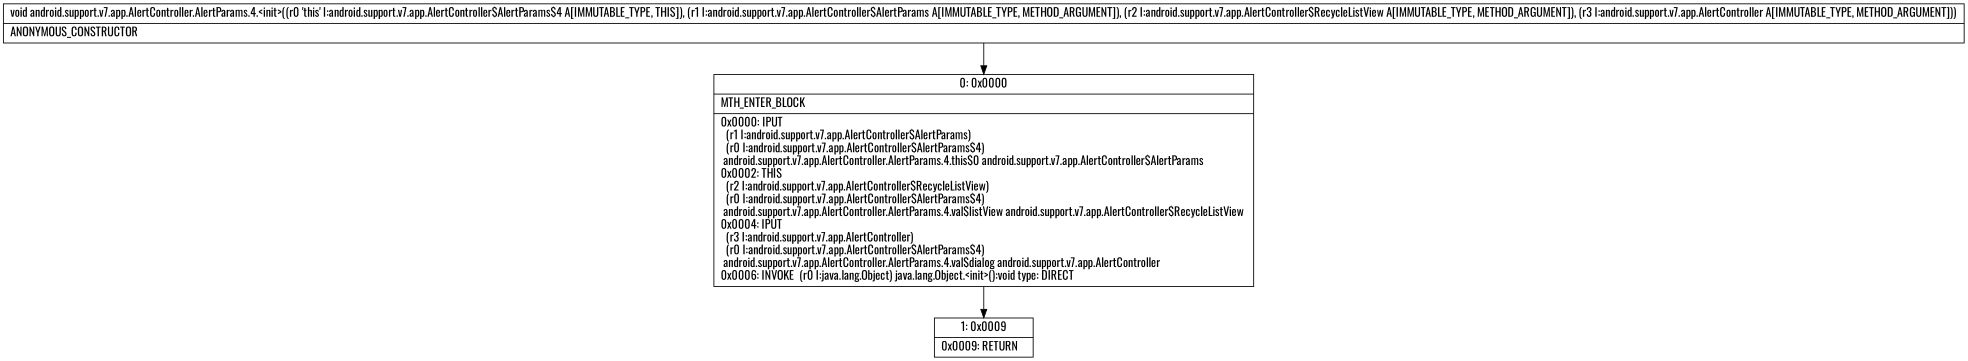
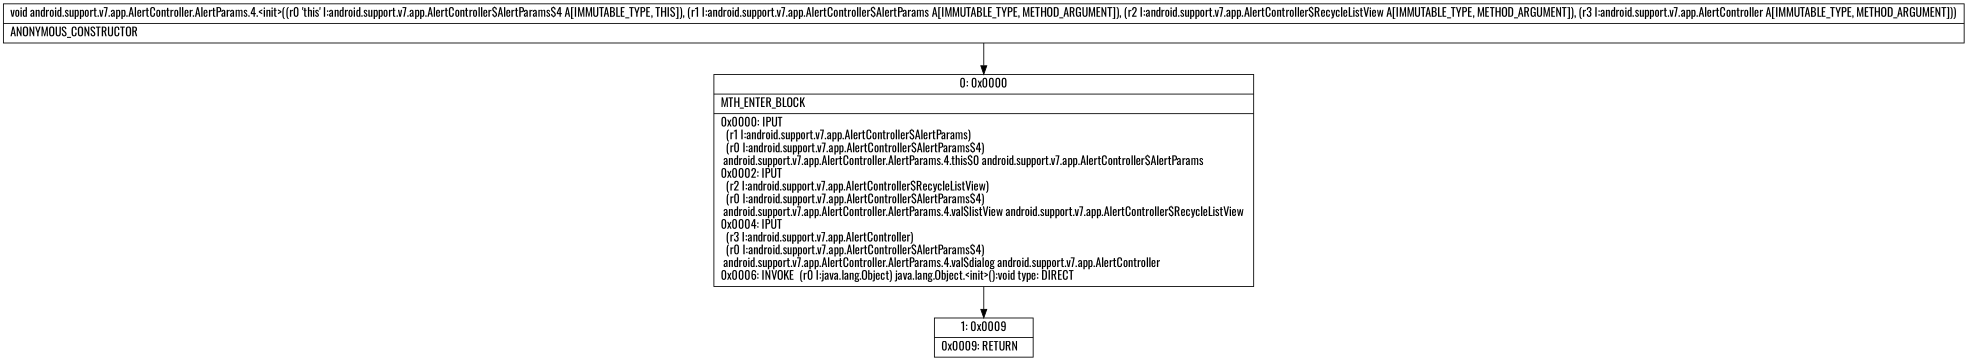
(754, 174) -> (754, 174)
